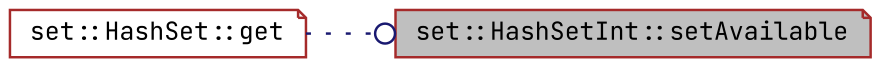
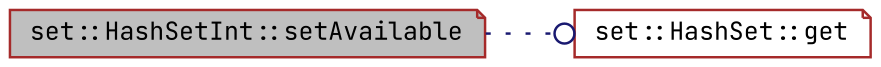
(341, 34) -> (520, 34)
